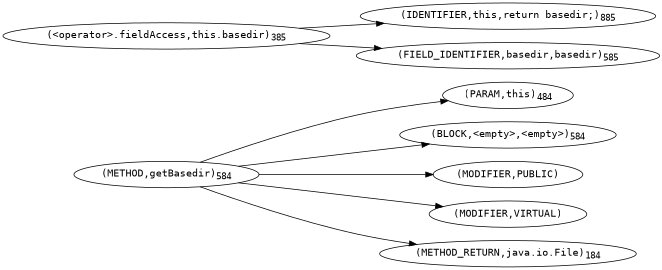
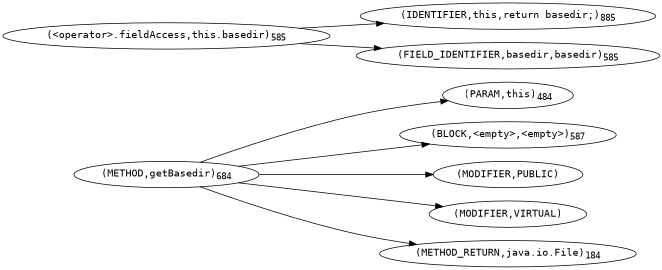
(279, 35) -> (279, 35)
(578, 134) -> (578, 134)
(224, 173) -> (224, 173)
